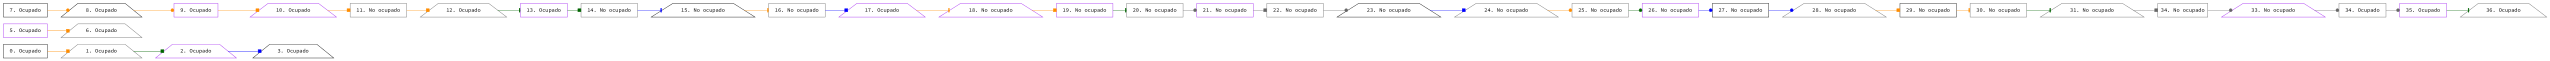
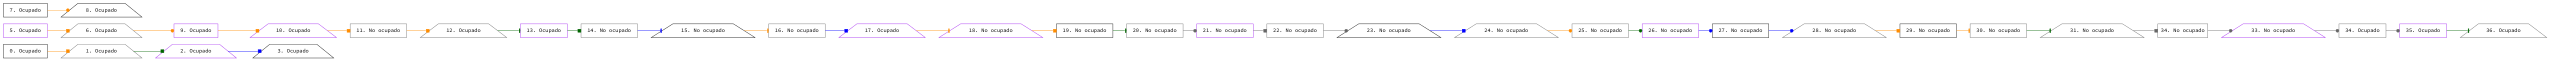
(152, 10) -> (152, 31)
(1085, 10) -> (1085, 31)
